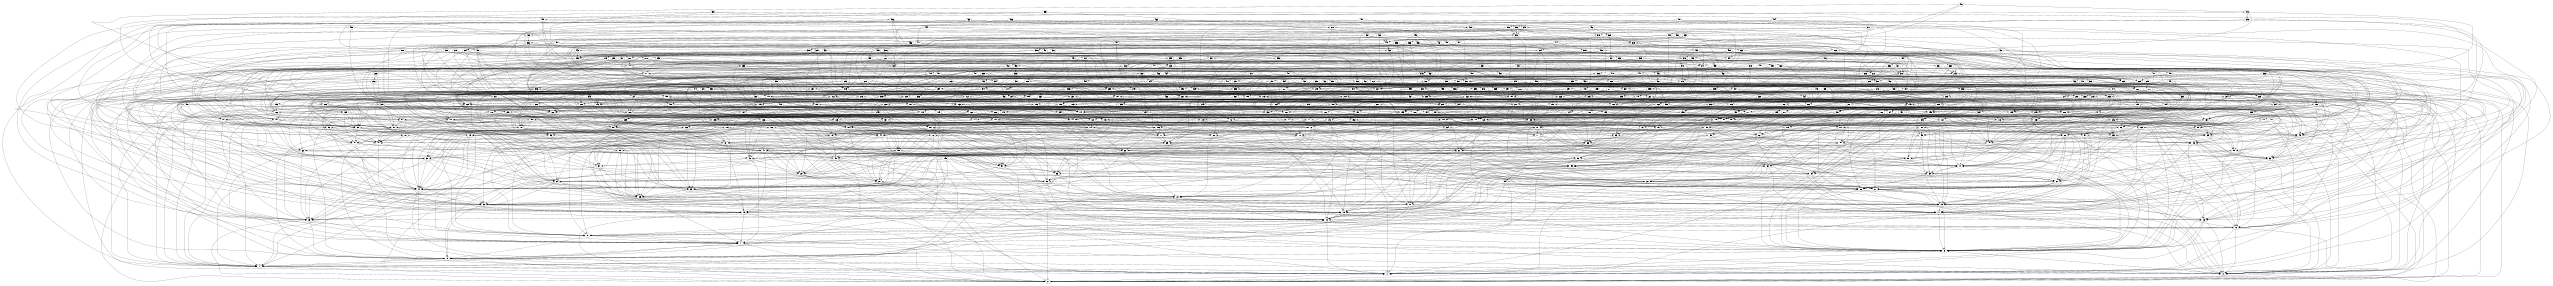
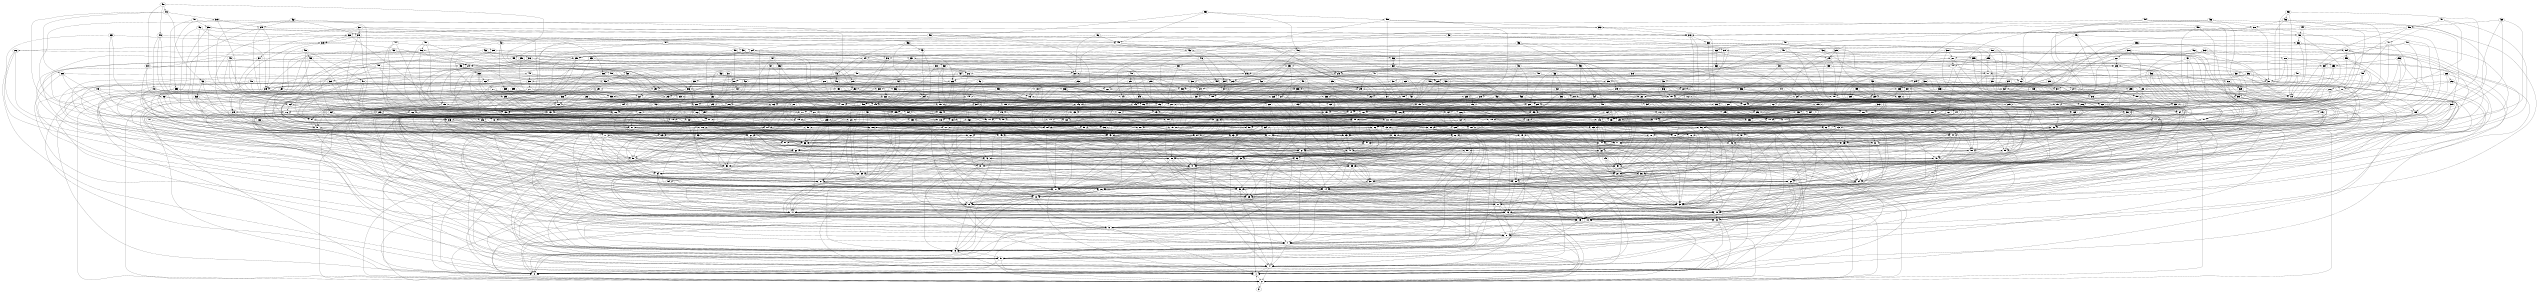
(1154, 66) -> none
none -> (1259, 289)
